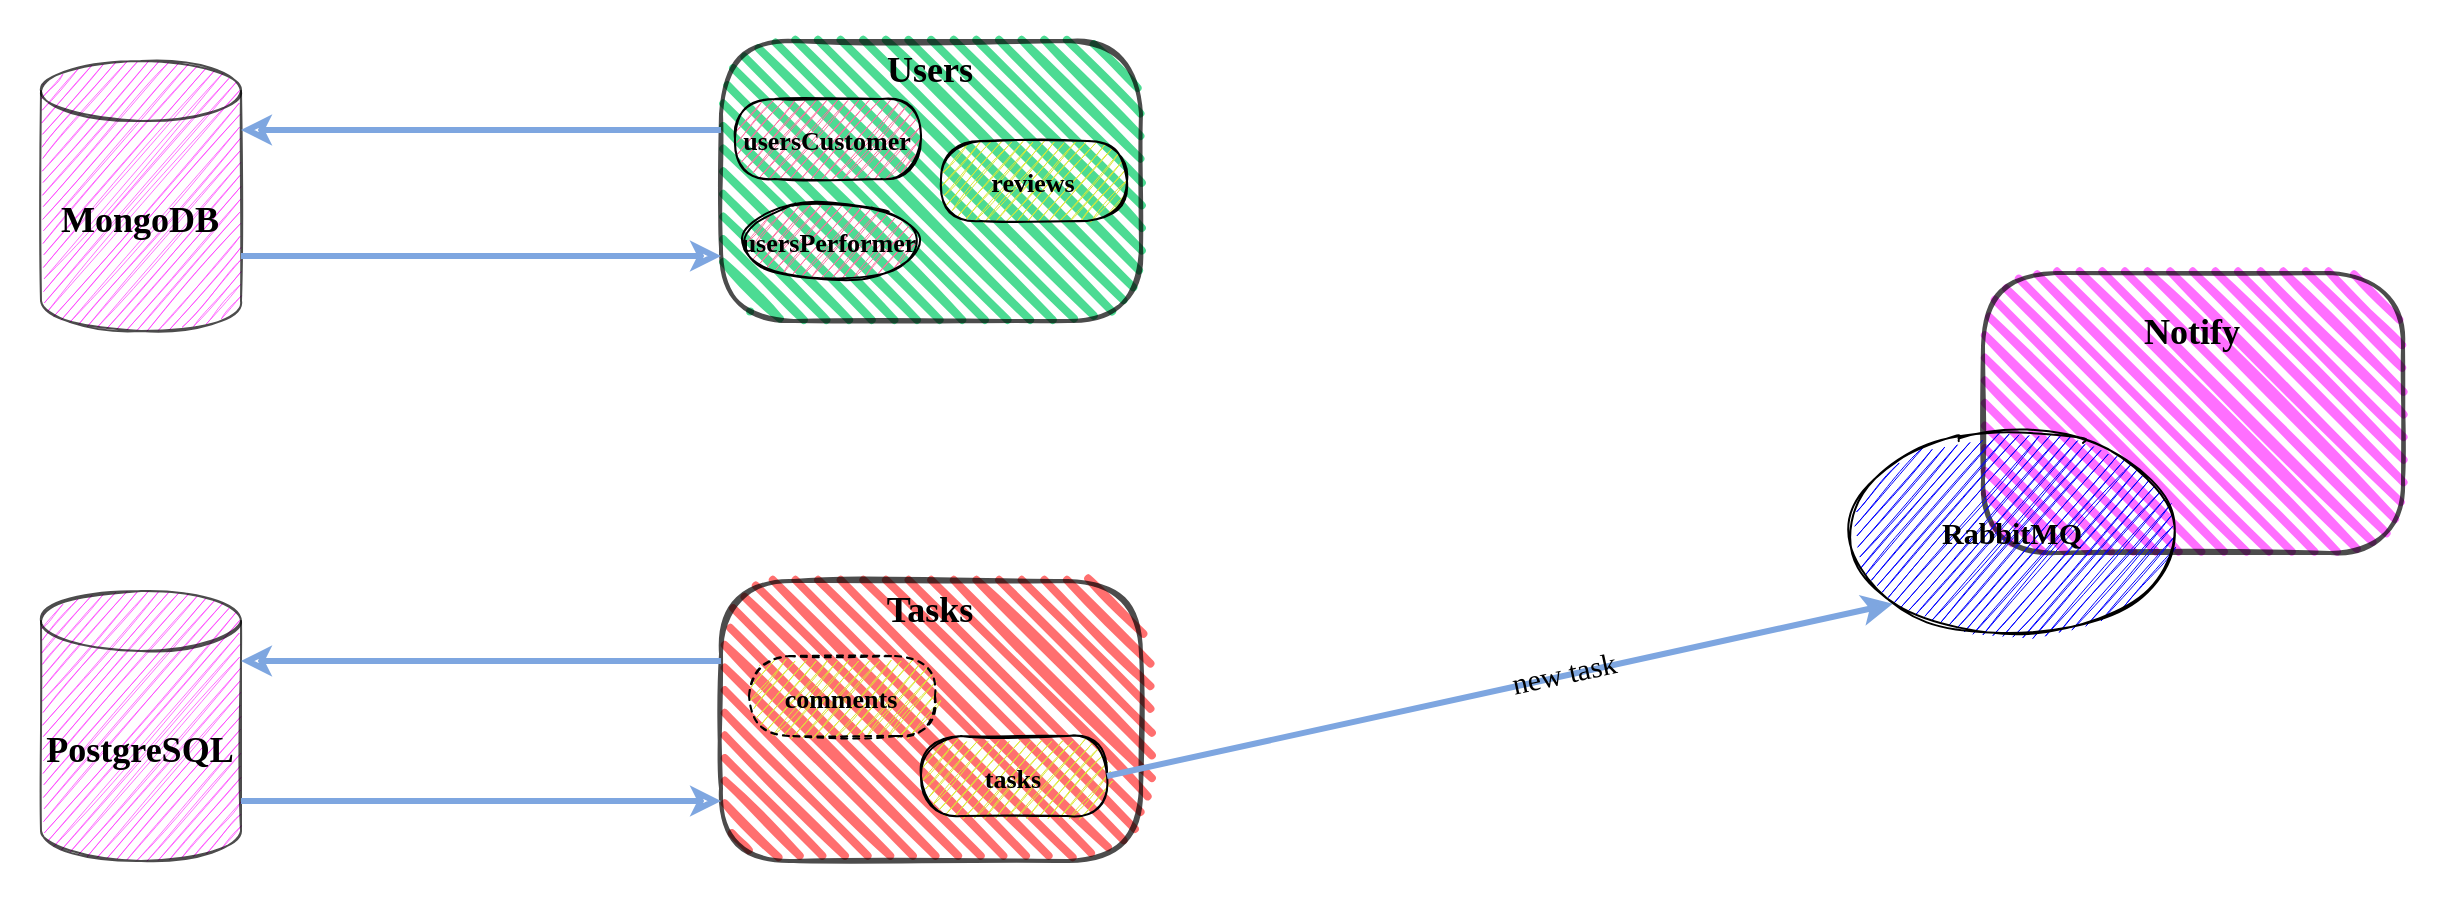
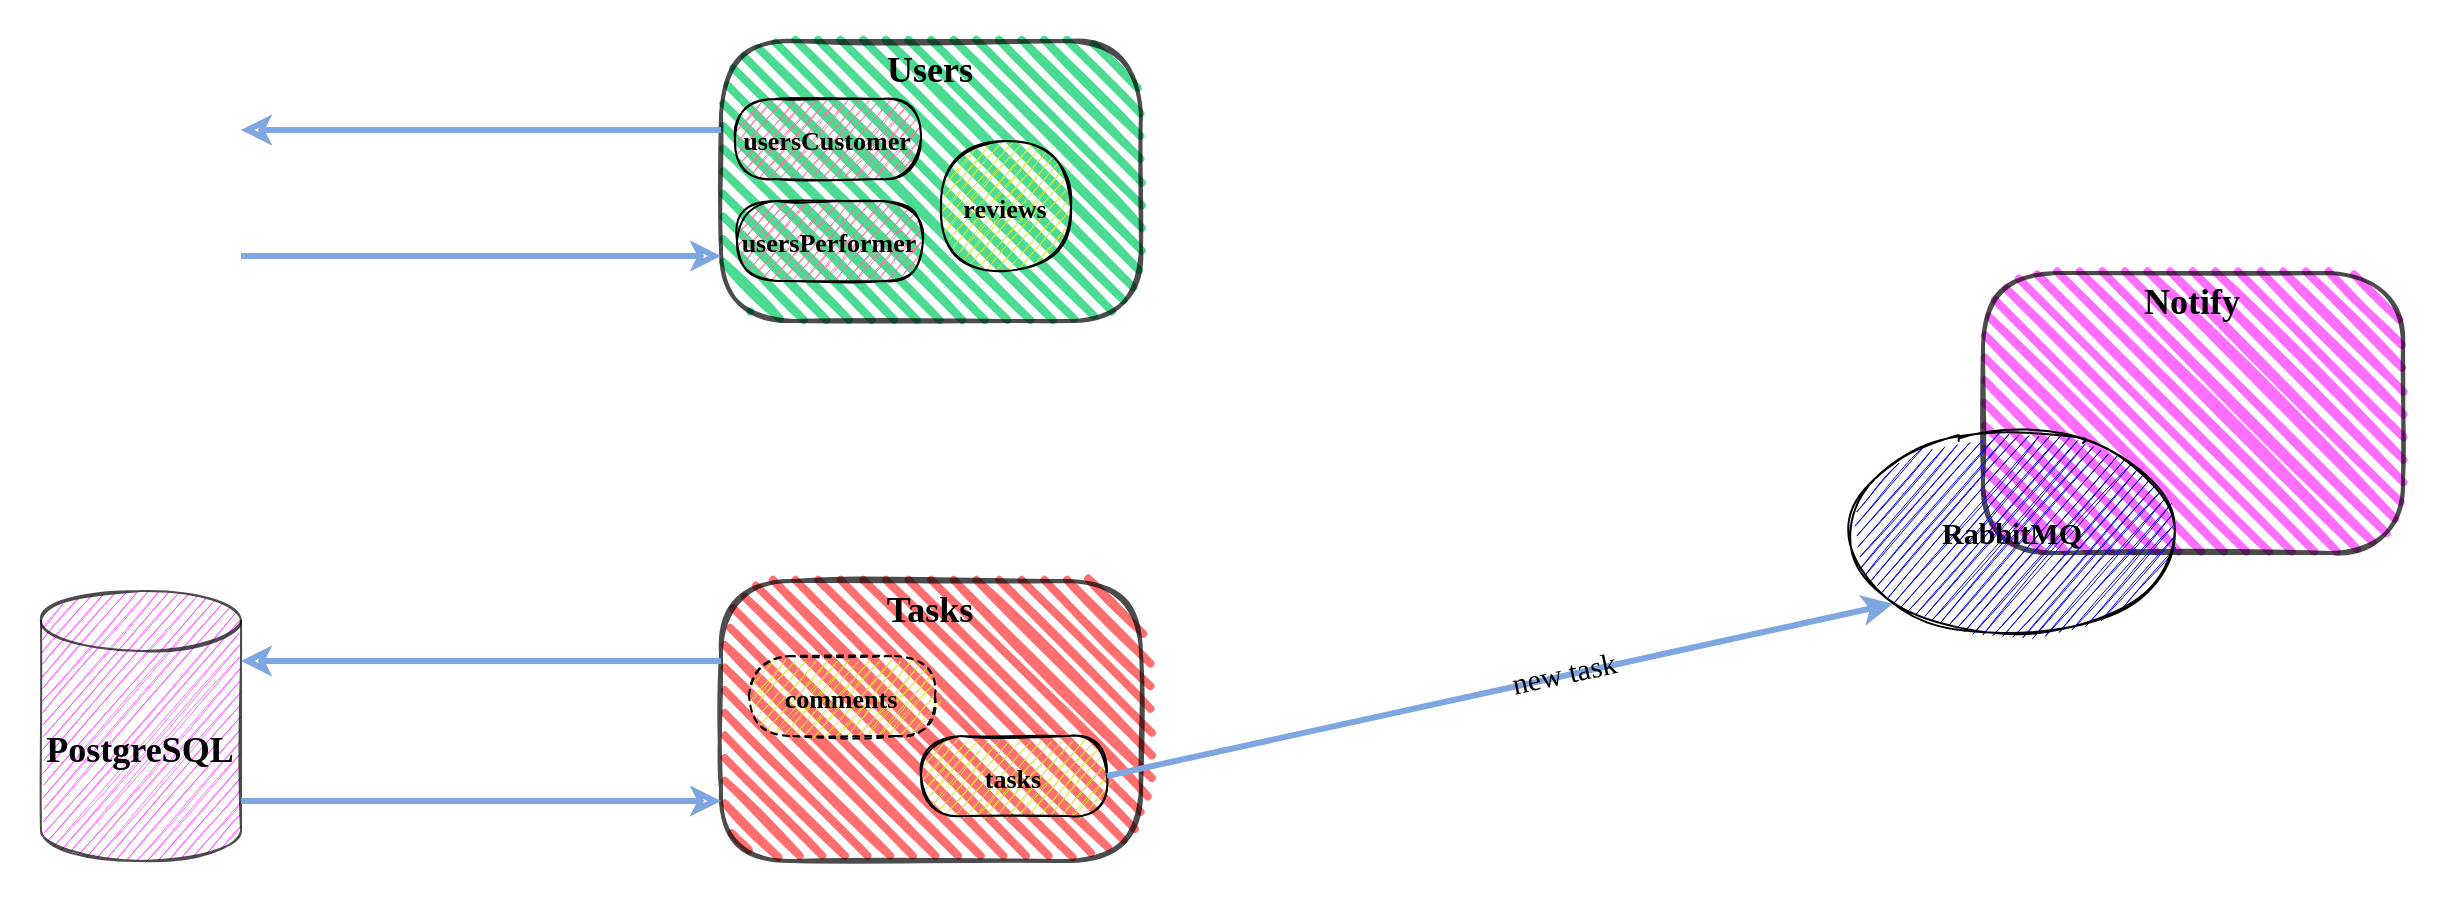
(1034, 181) -> (1006, 206)
(141, 196) -> none
(830, 241) -> (830, 241)
(2193, 333) -> (2193, 303)
